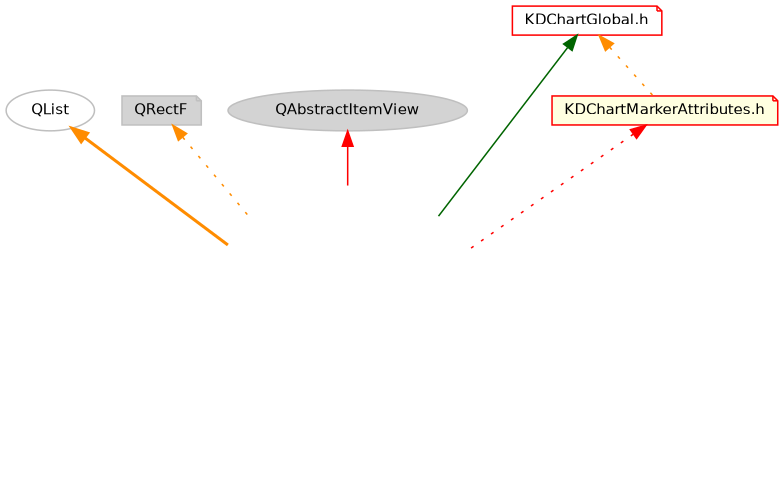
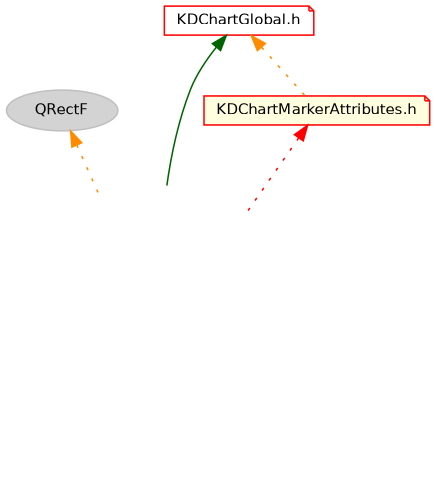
(50, 110) -> none
(162, 110) -> (62, 110)
(348, 110) -> none
